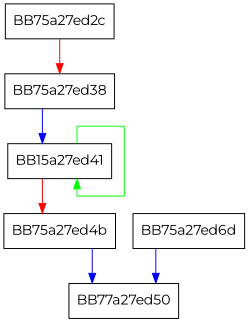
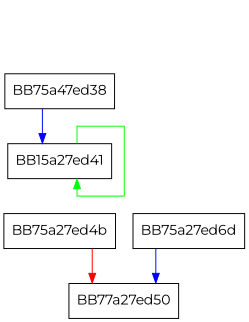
(60, 21) -> none
(60, 91) -> (60, 91)
(42, 191) -> none
(92, 261) -> (92, 261)
